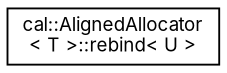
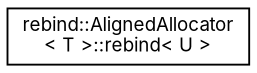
(113, 37) -> (128, 37)
